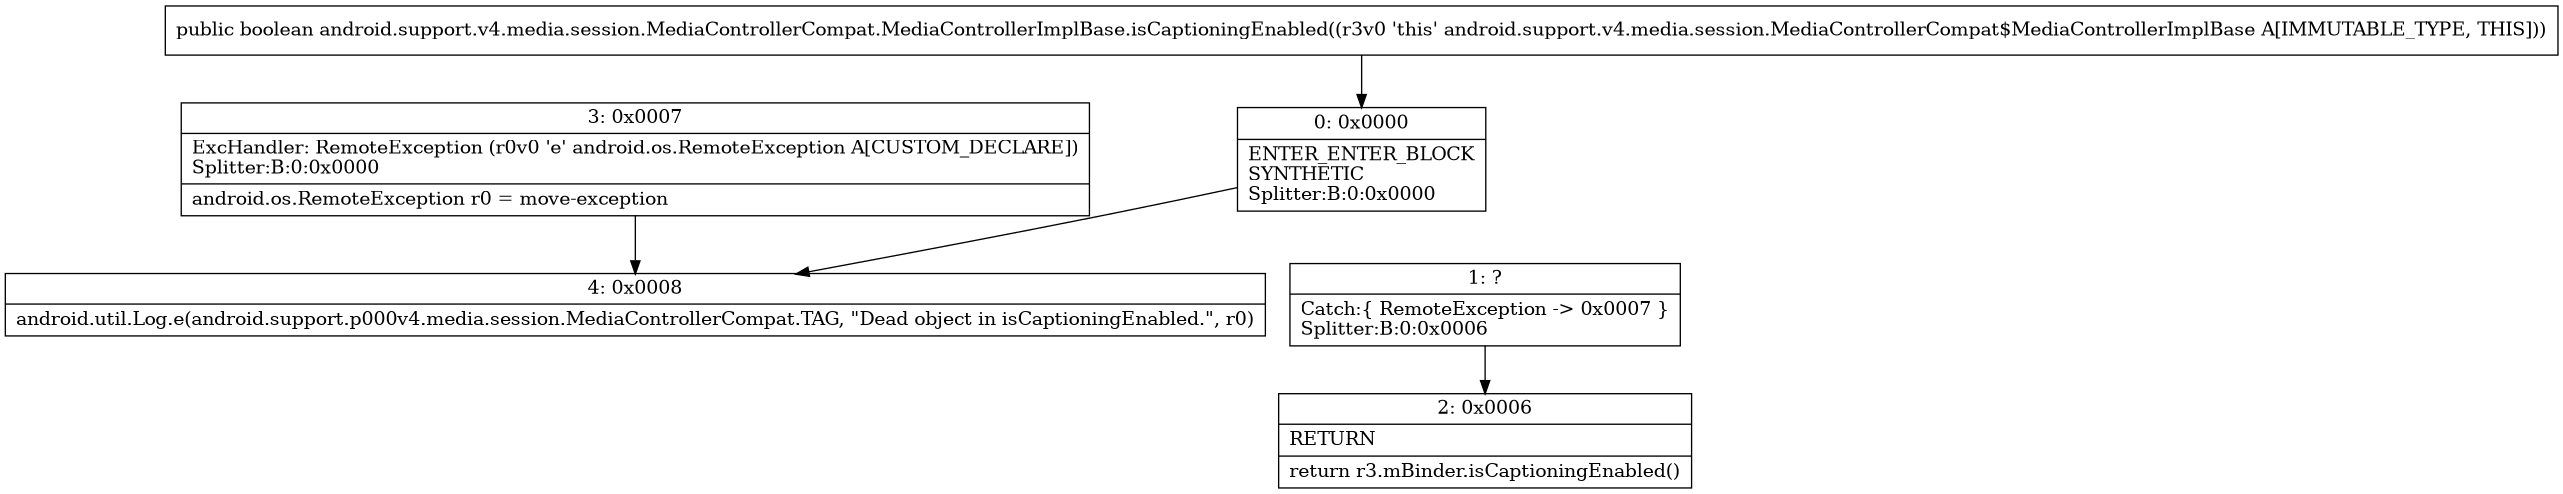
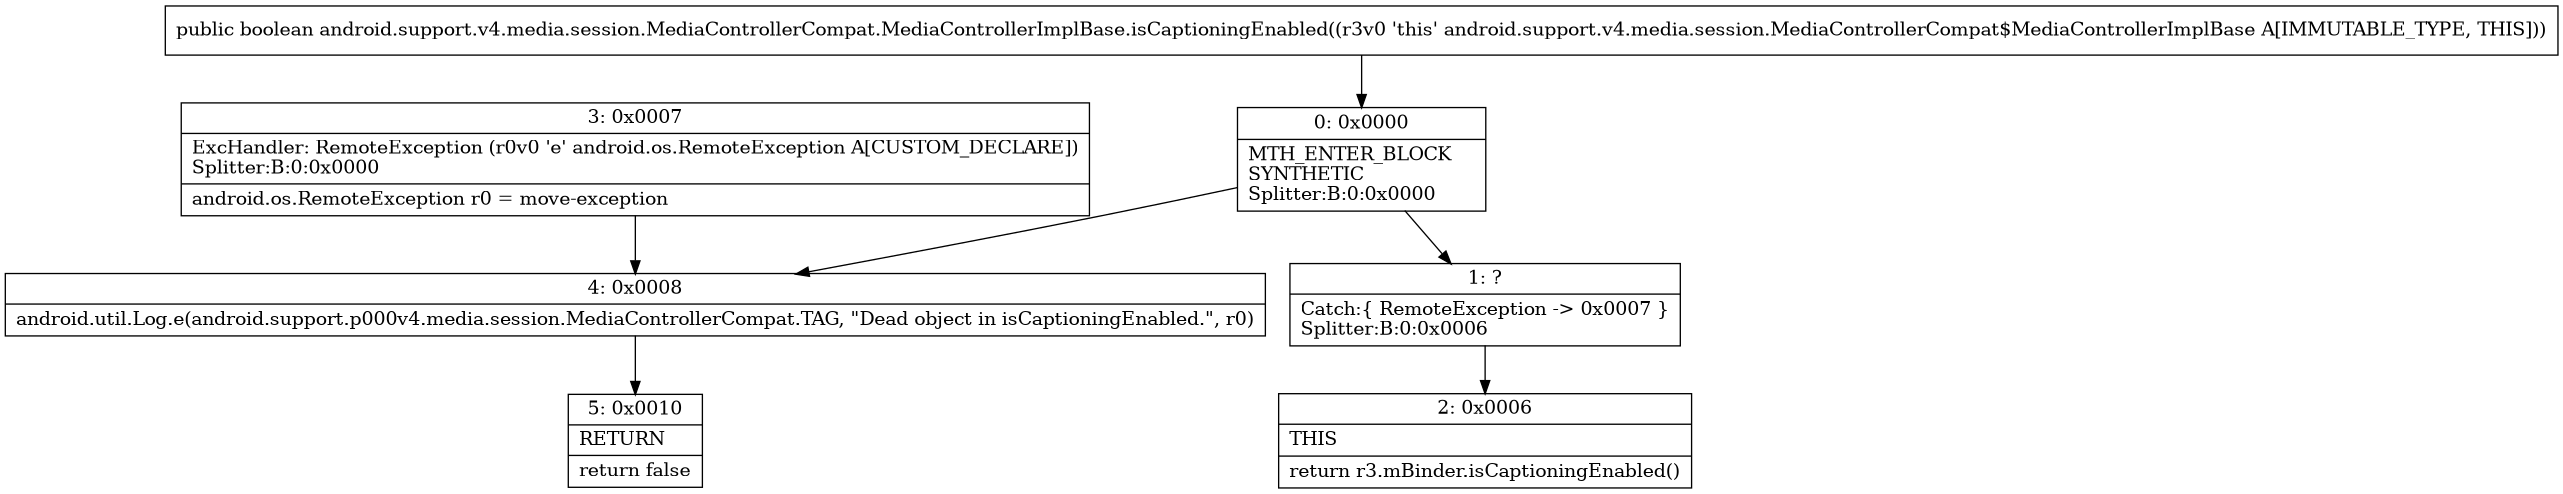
(1362, 155) -> (1350, 155)
none -> (1423, 232)
(1332, 439) -> (1314, 439)
none -> (635, 441)
